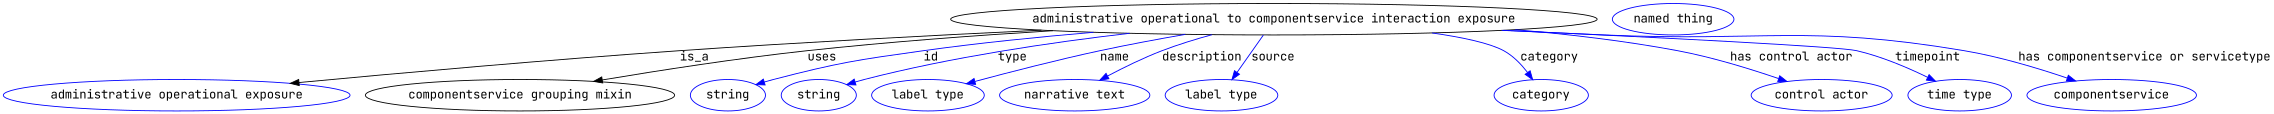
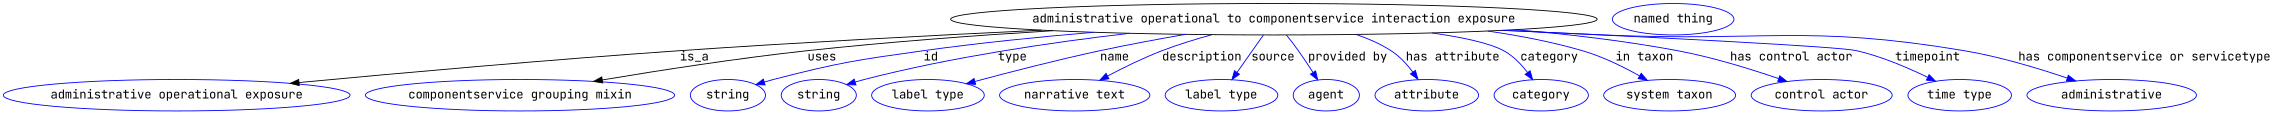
(520, 95) -> (520, 95)
none -> (1326, 95)
none -> (1427, 95)
none -> (1670, 95)
(2112, 95) -> (2112, 95)
